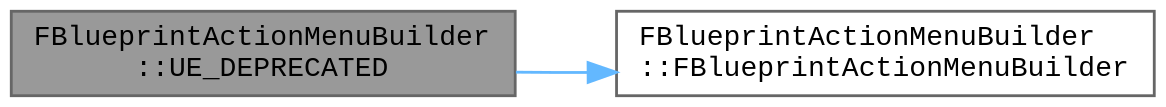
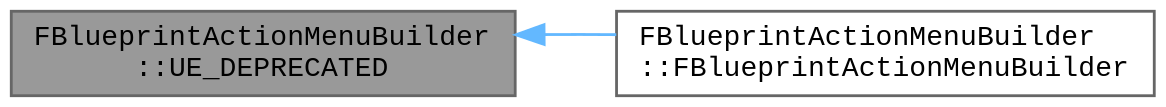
(552, 72) -> (581, 34)
